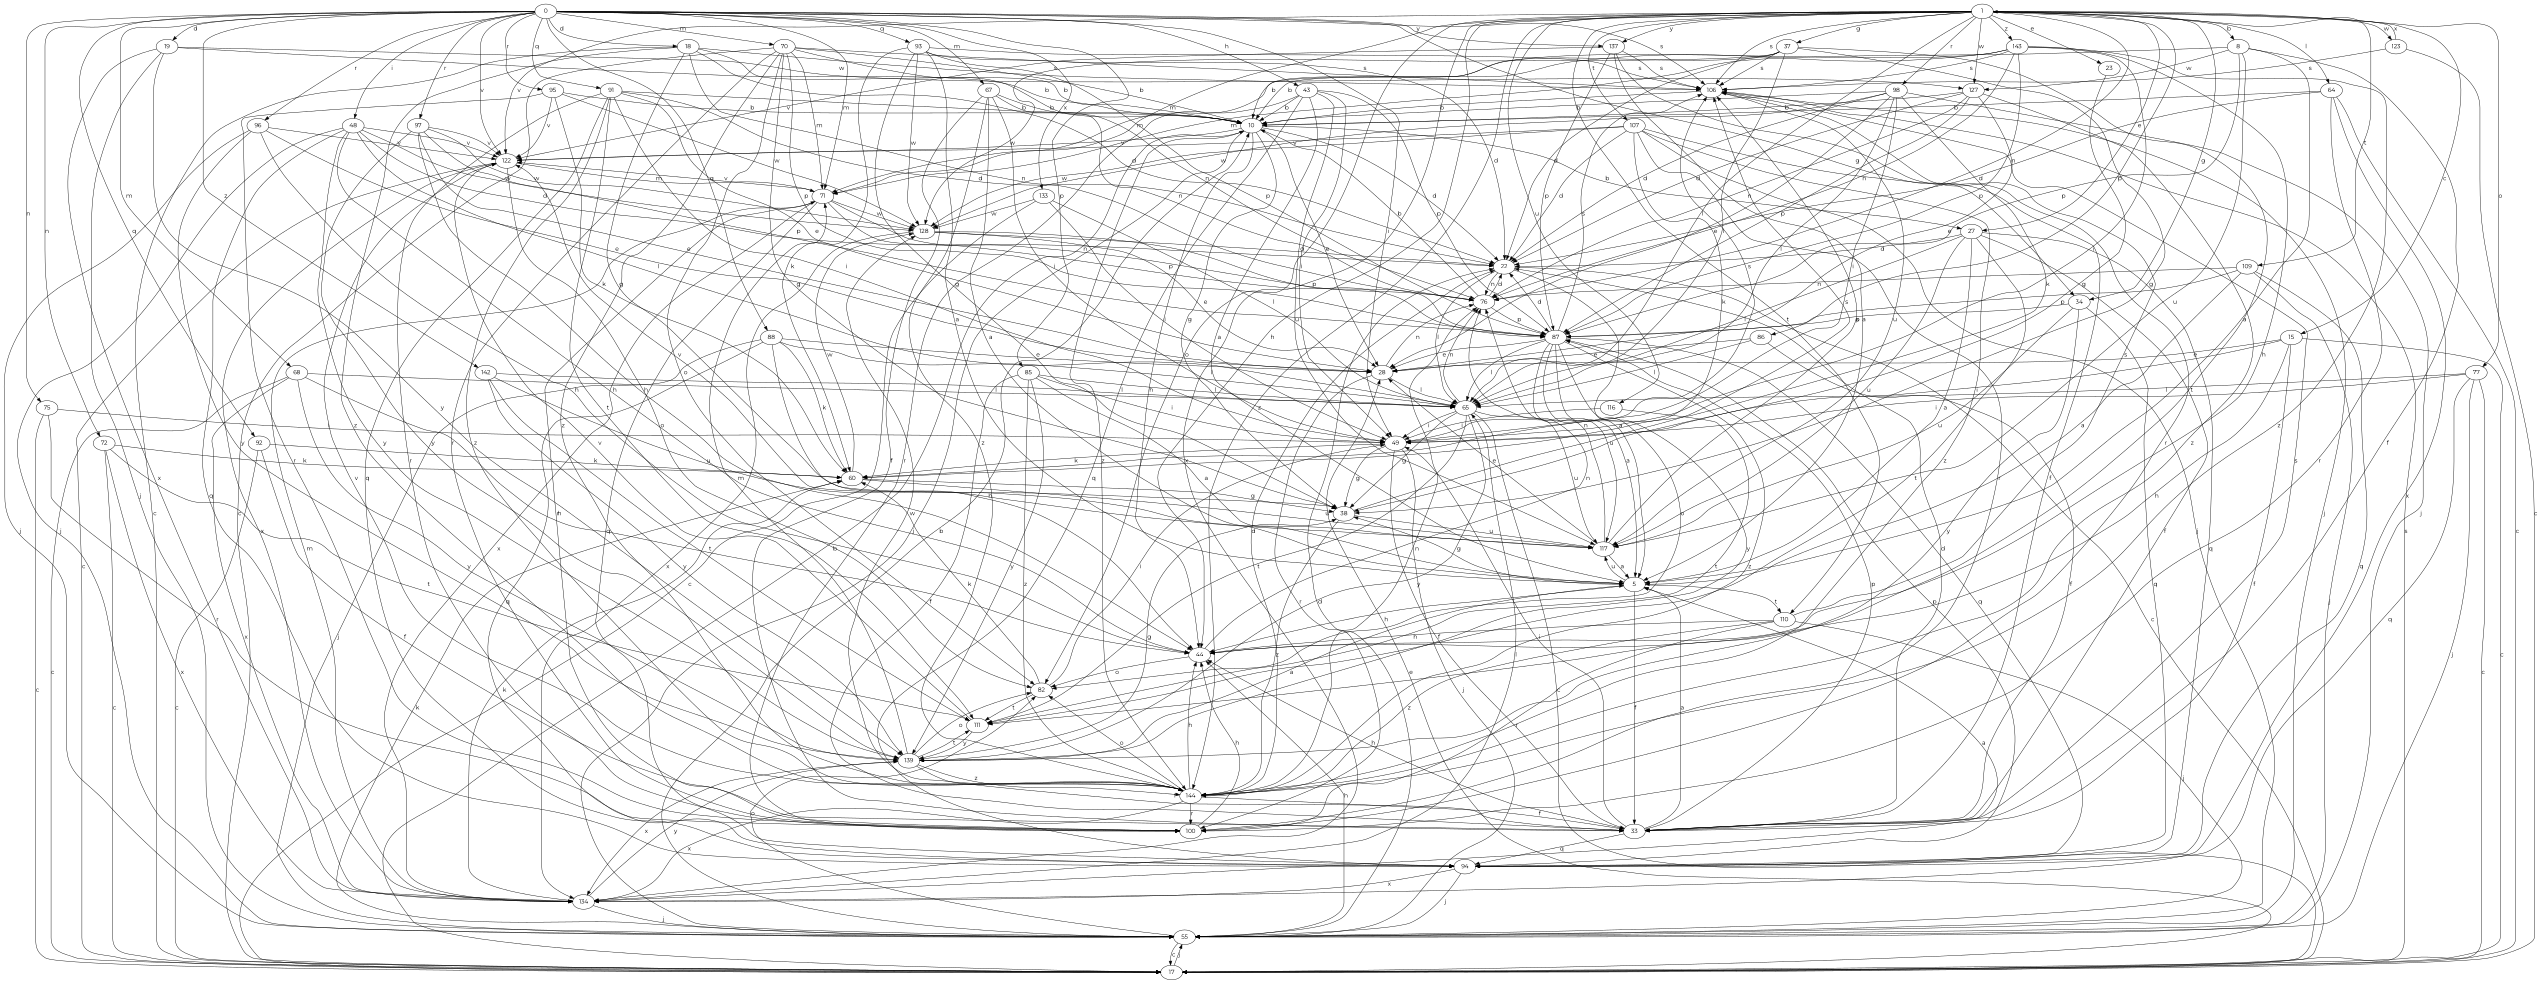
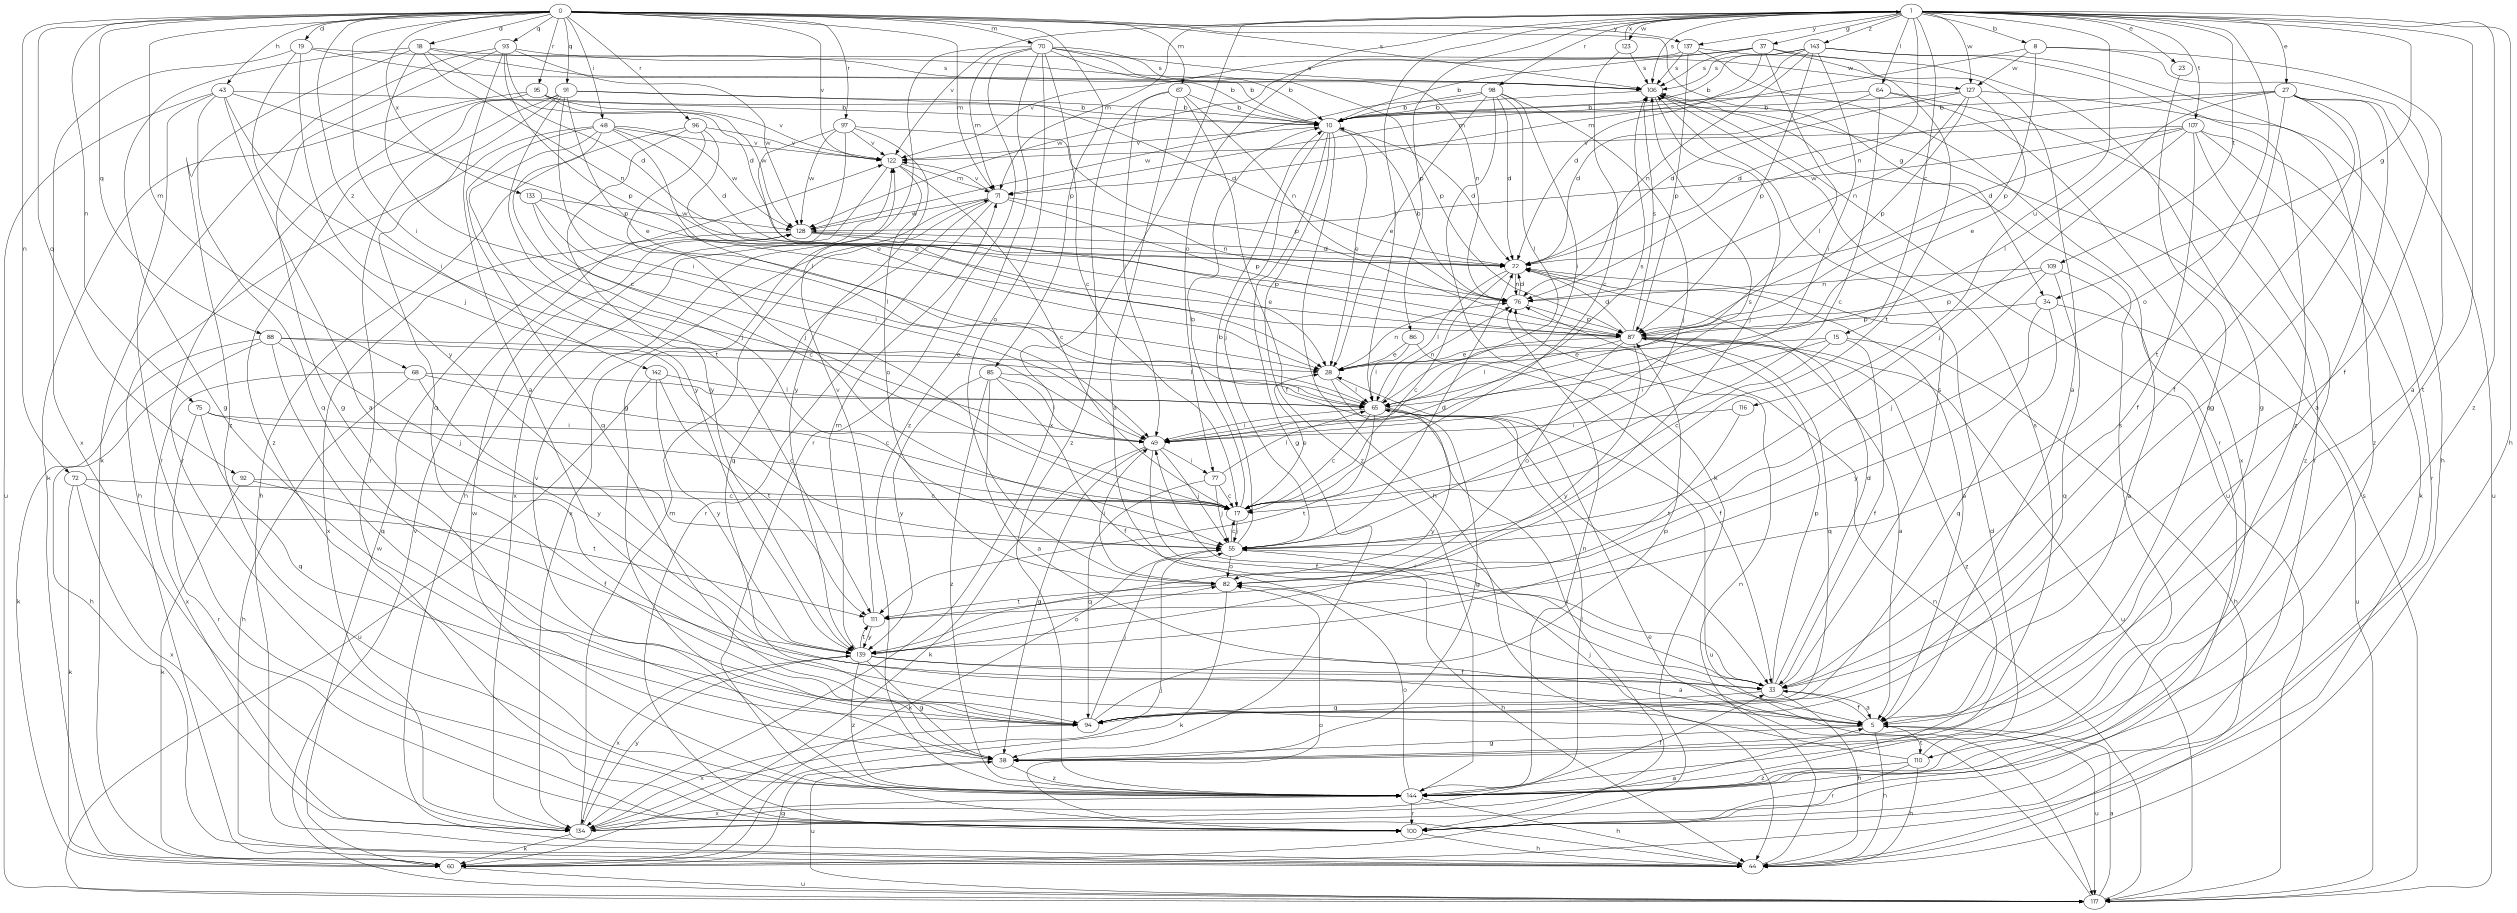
(1608, 182) -> (1809, 110)
(1938, 401) -> (1183, 459)
(2035, 410) -> none
(1967, 561) -> (1722, 404)
none -> (611, 670)
